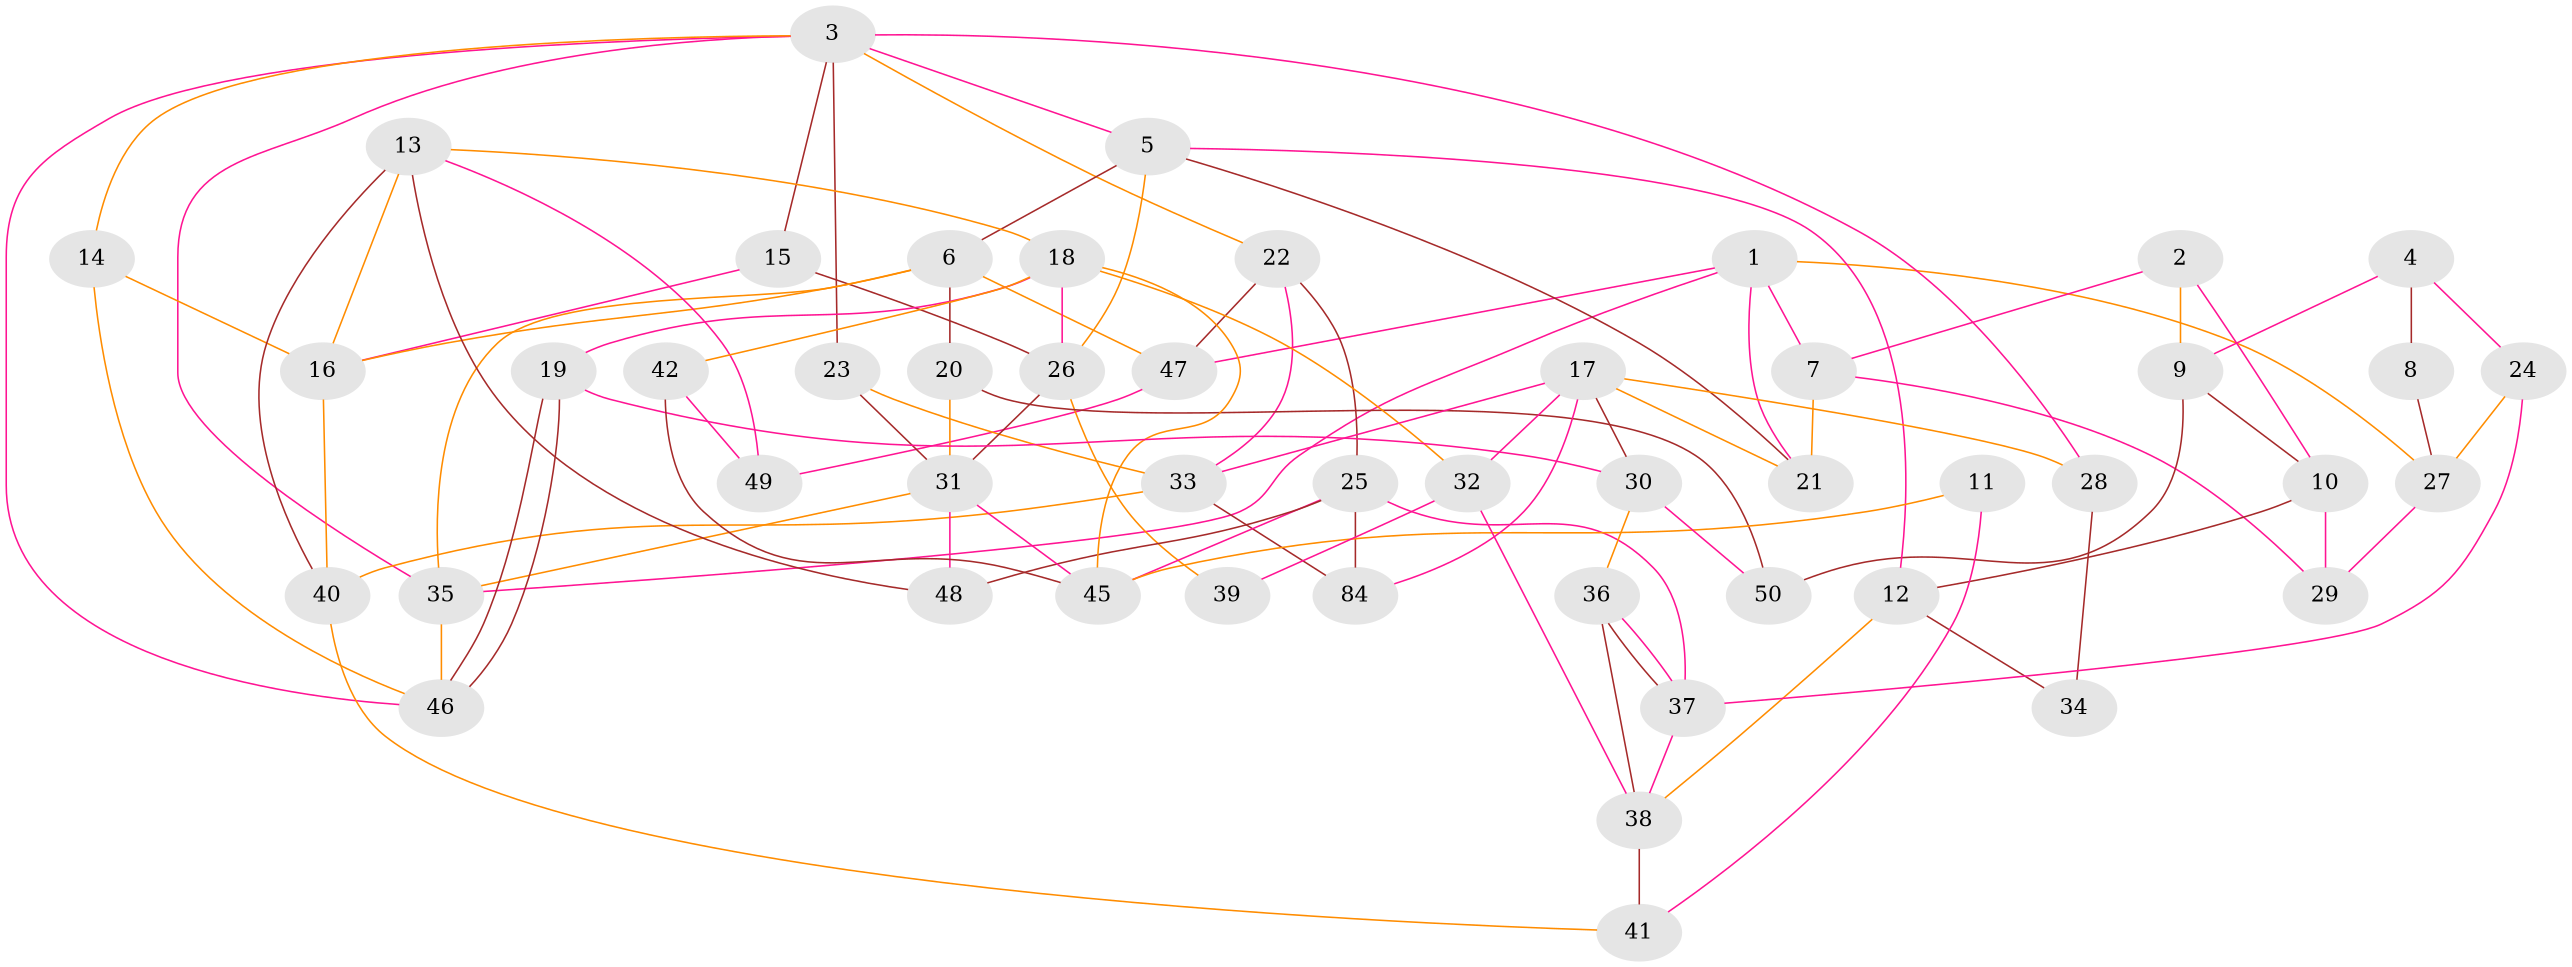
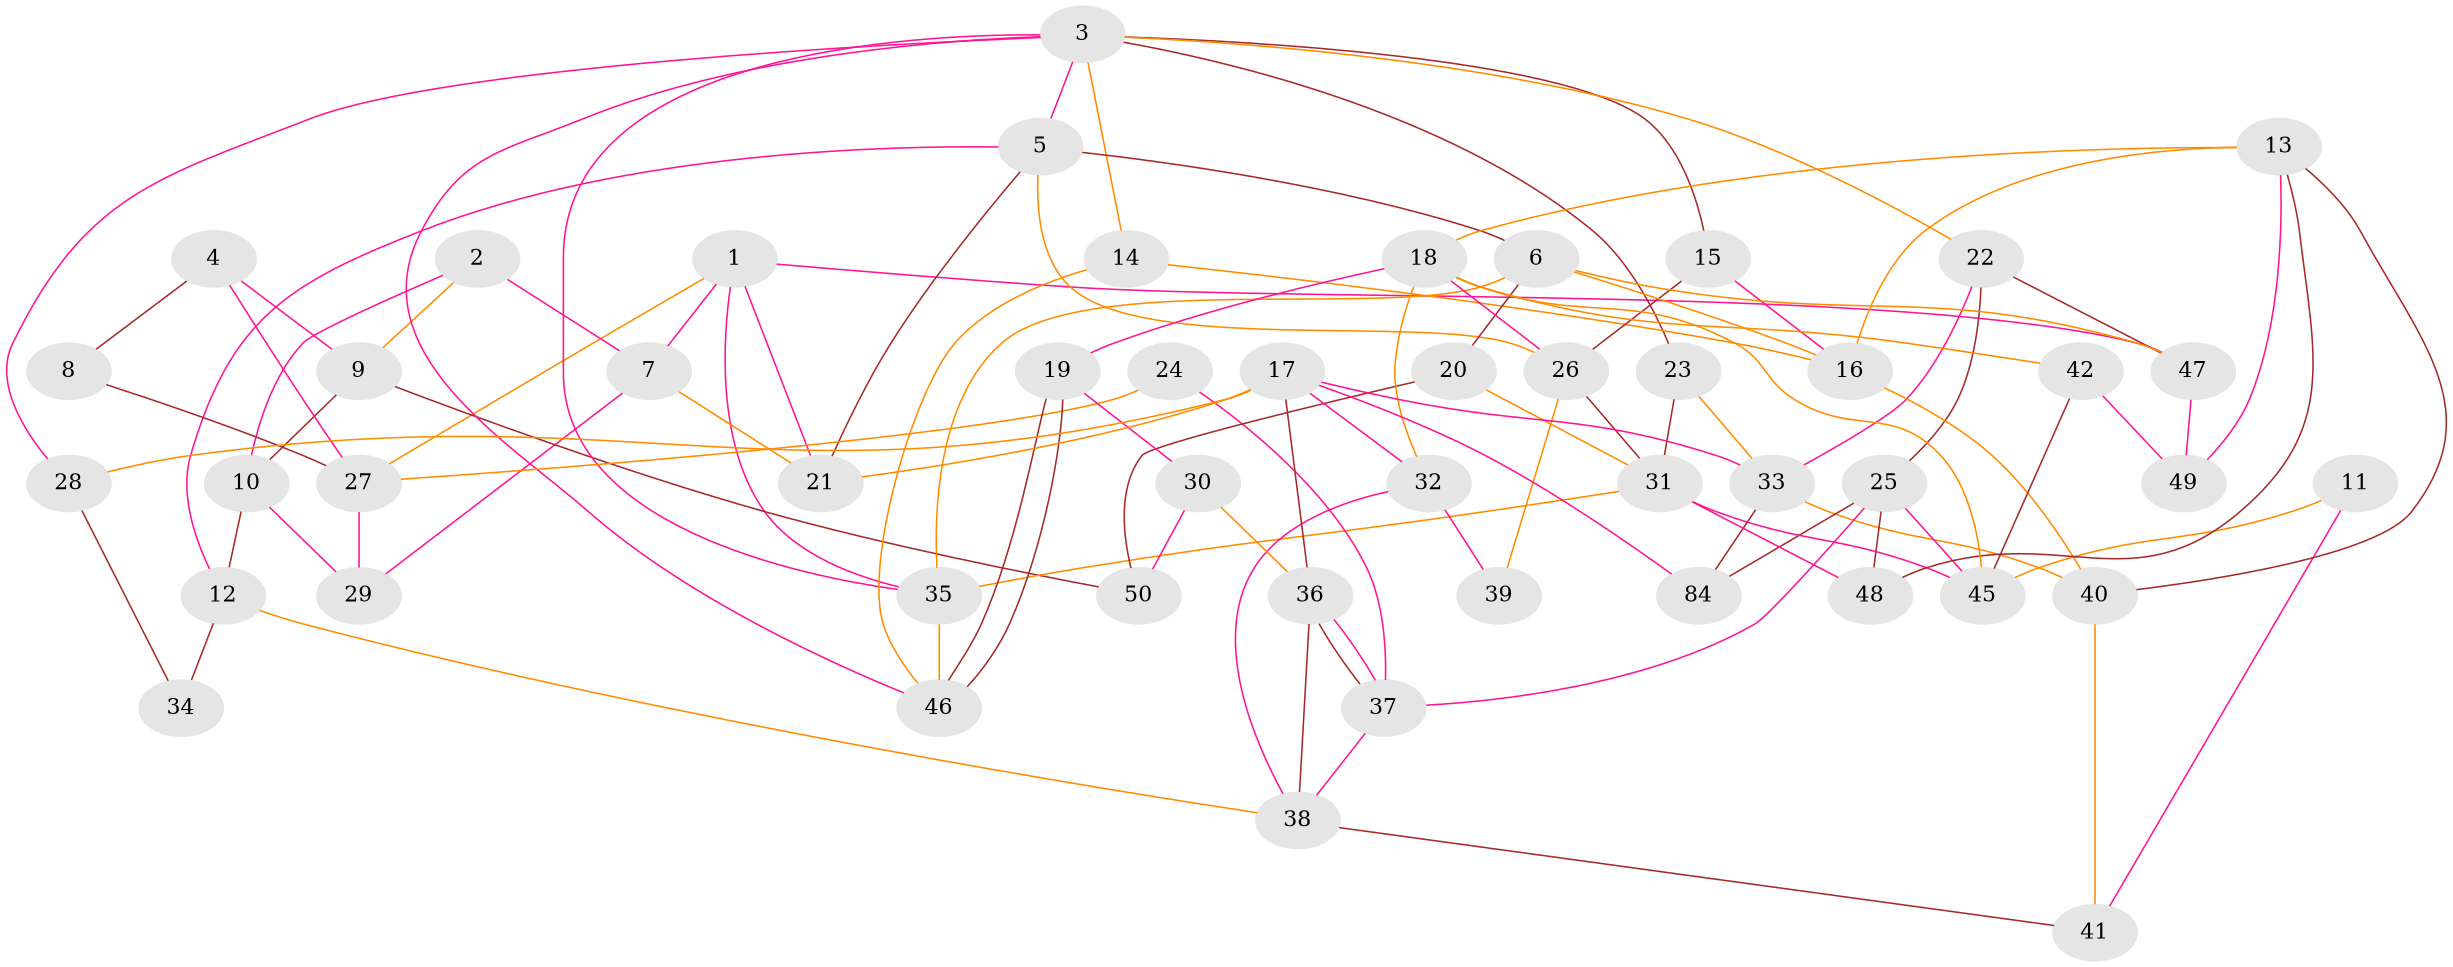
(2467, 315) -> (291, 381)
(1617, 438) -> (1297, 488)
